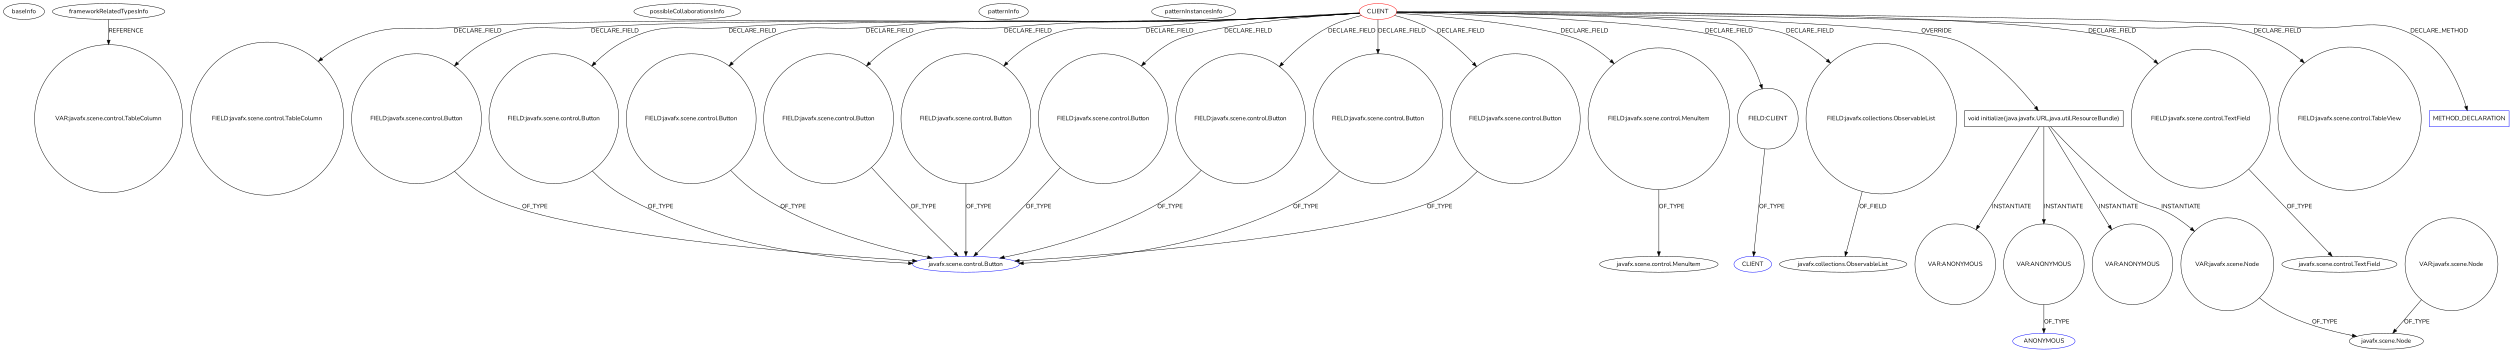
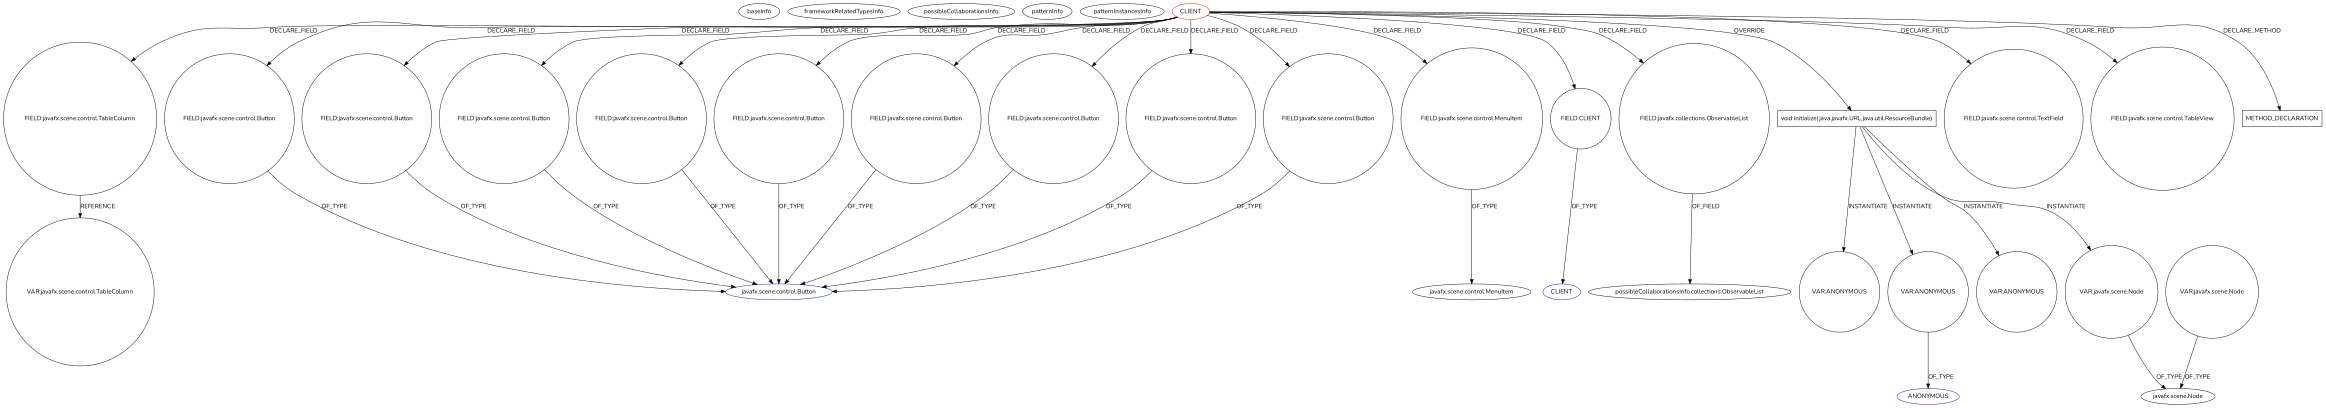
(109, 30) -> (80, 204)
(2469, 119) -> (2282, 119)
(1843, 264) -> (1690, 292)
(2339, 264) -> none
